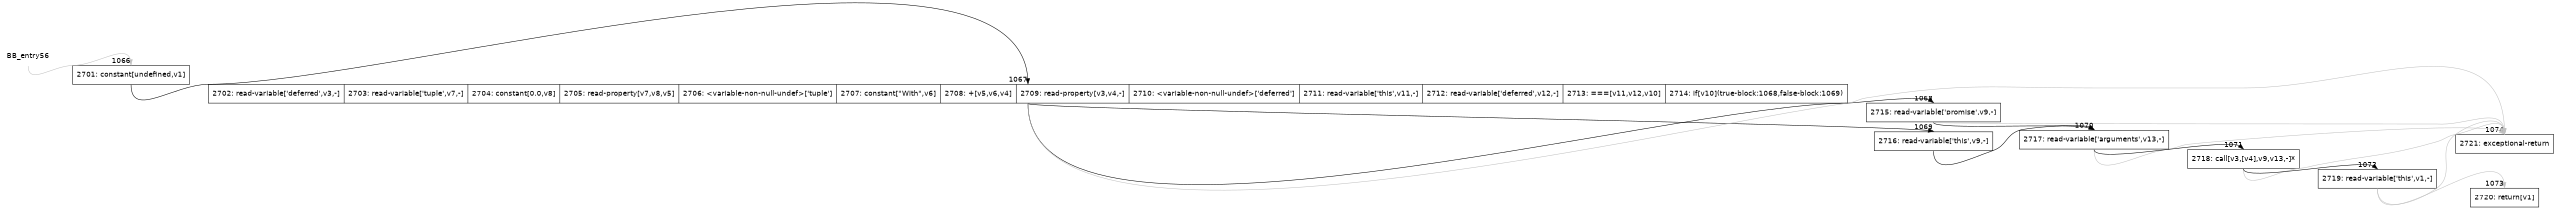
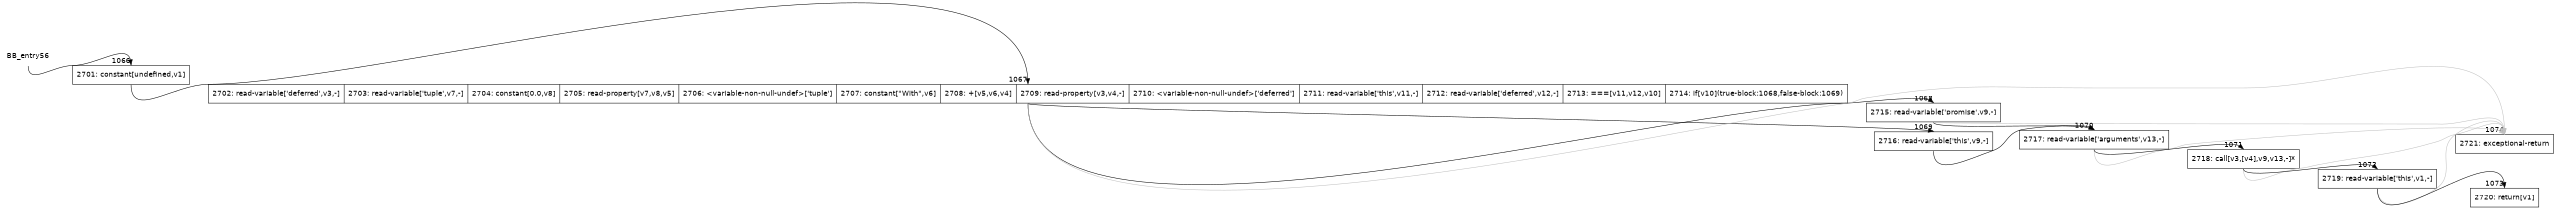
(78, 65) -> (78, 65)
(2442, 188) -> (2442, 188)
